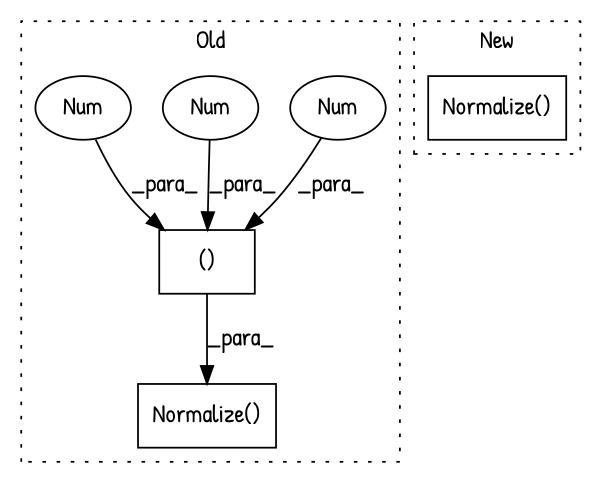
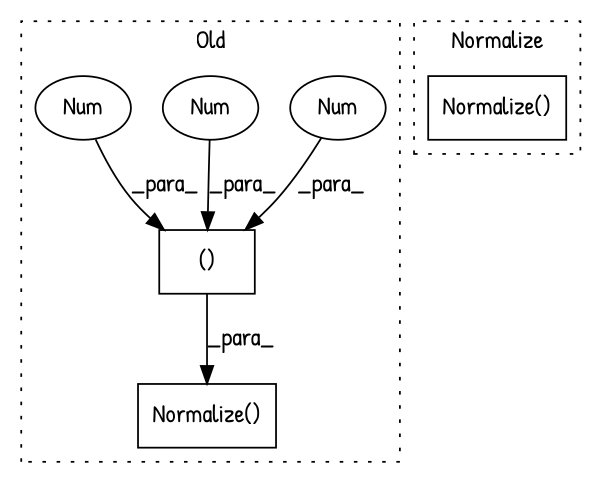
(497, 42) -> (497, 42)
